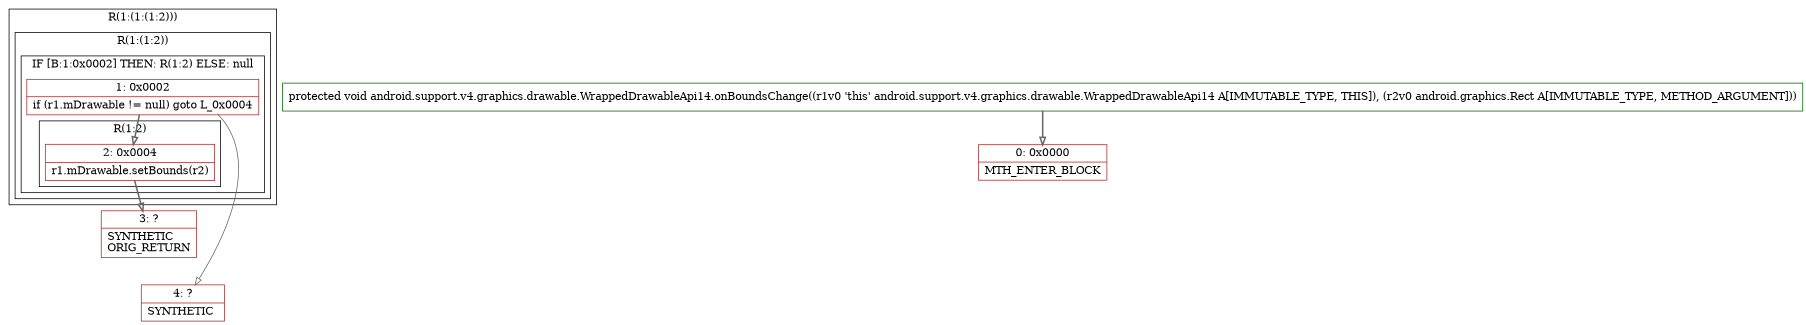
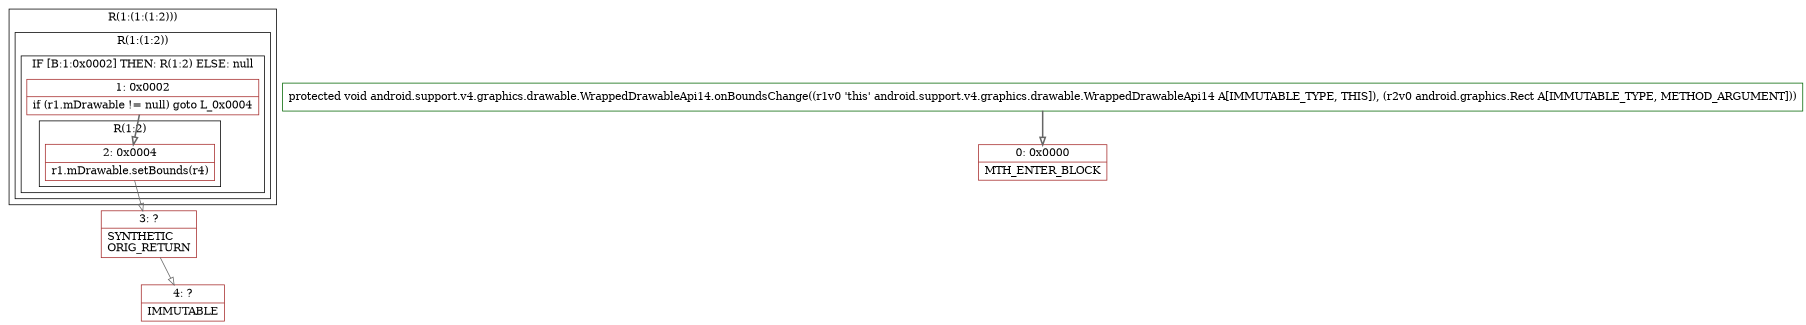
(130, 171) -> (130, 171)
(237, 185) -> (165, 268)
(138, 192) -> (138, 192)
(181, 312) -> (183, 312)
